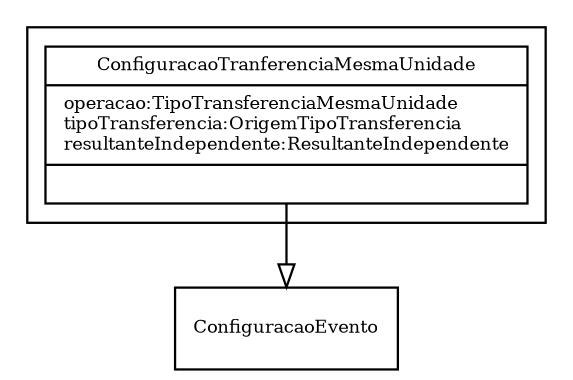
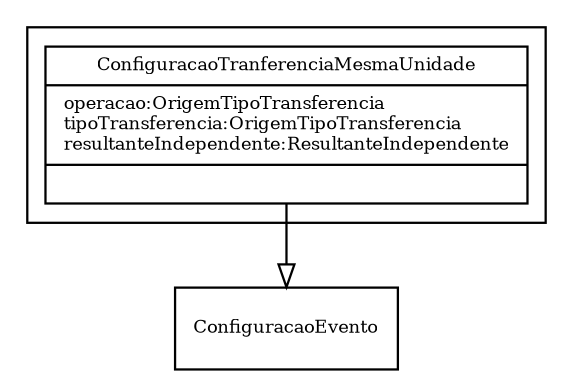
(261, 103) -> (225, 103)
